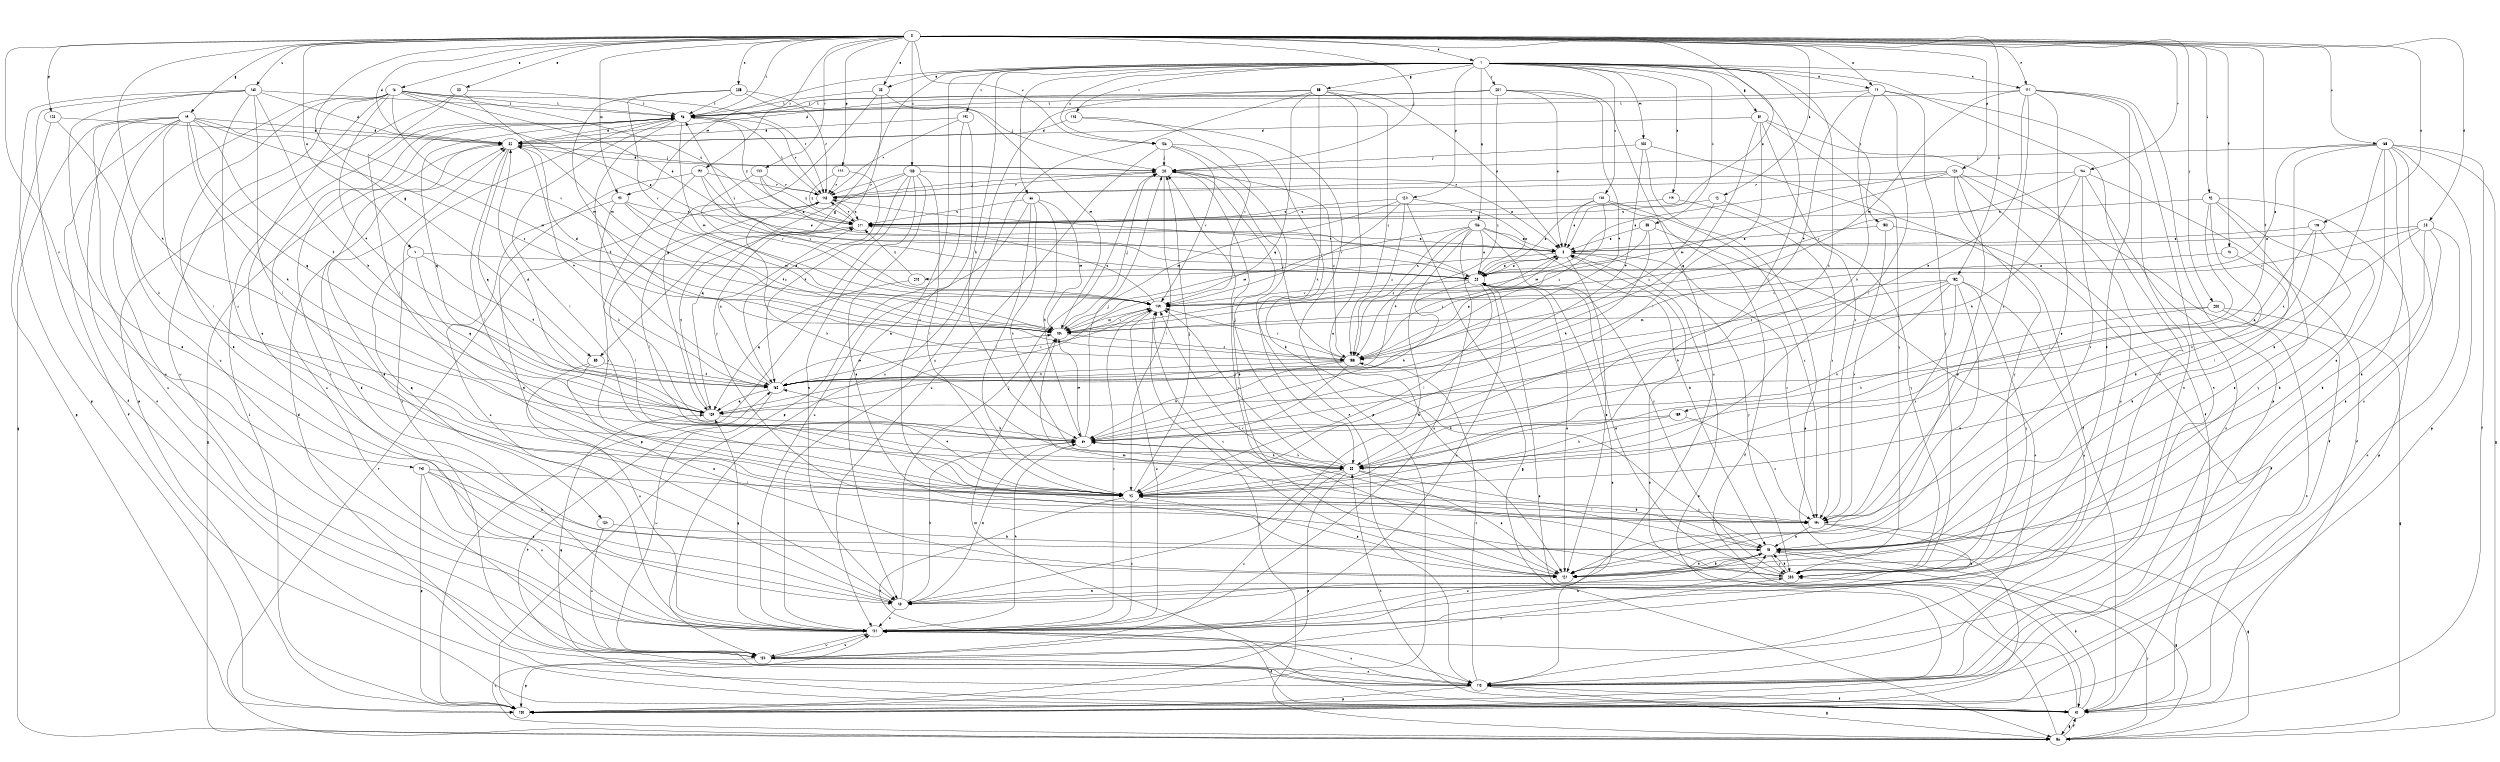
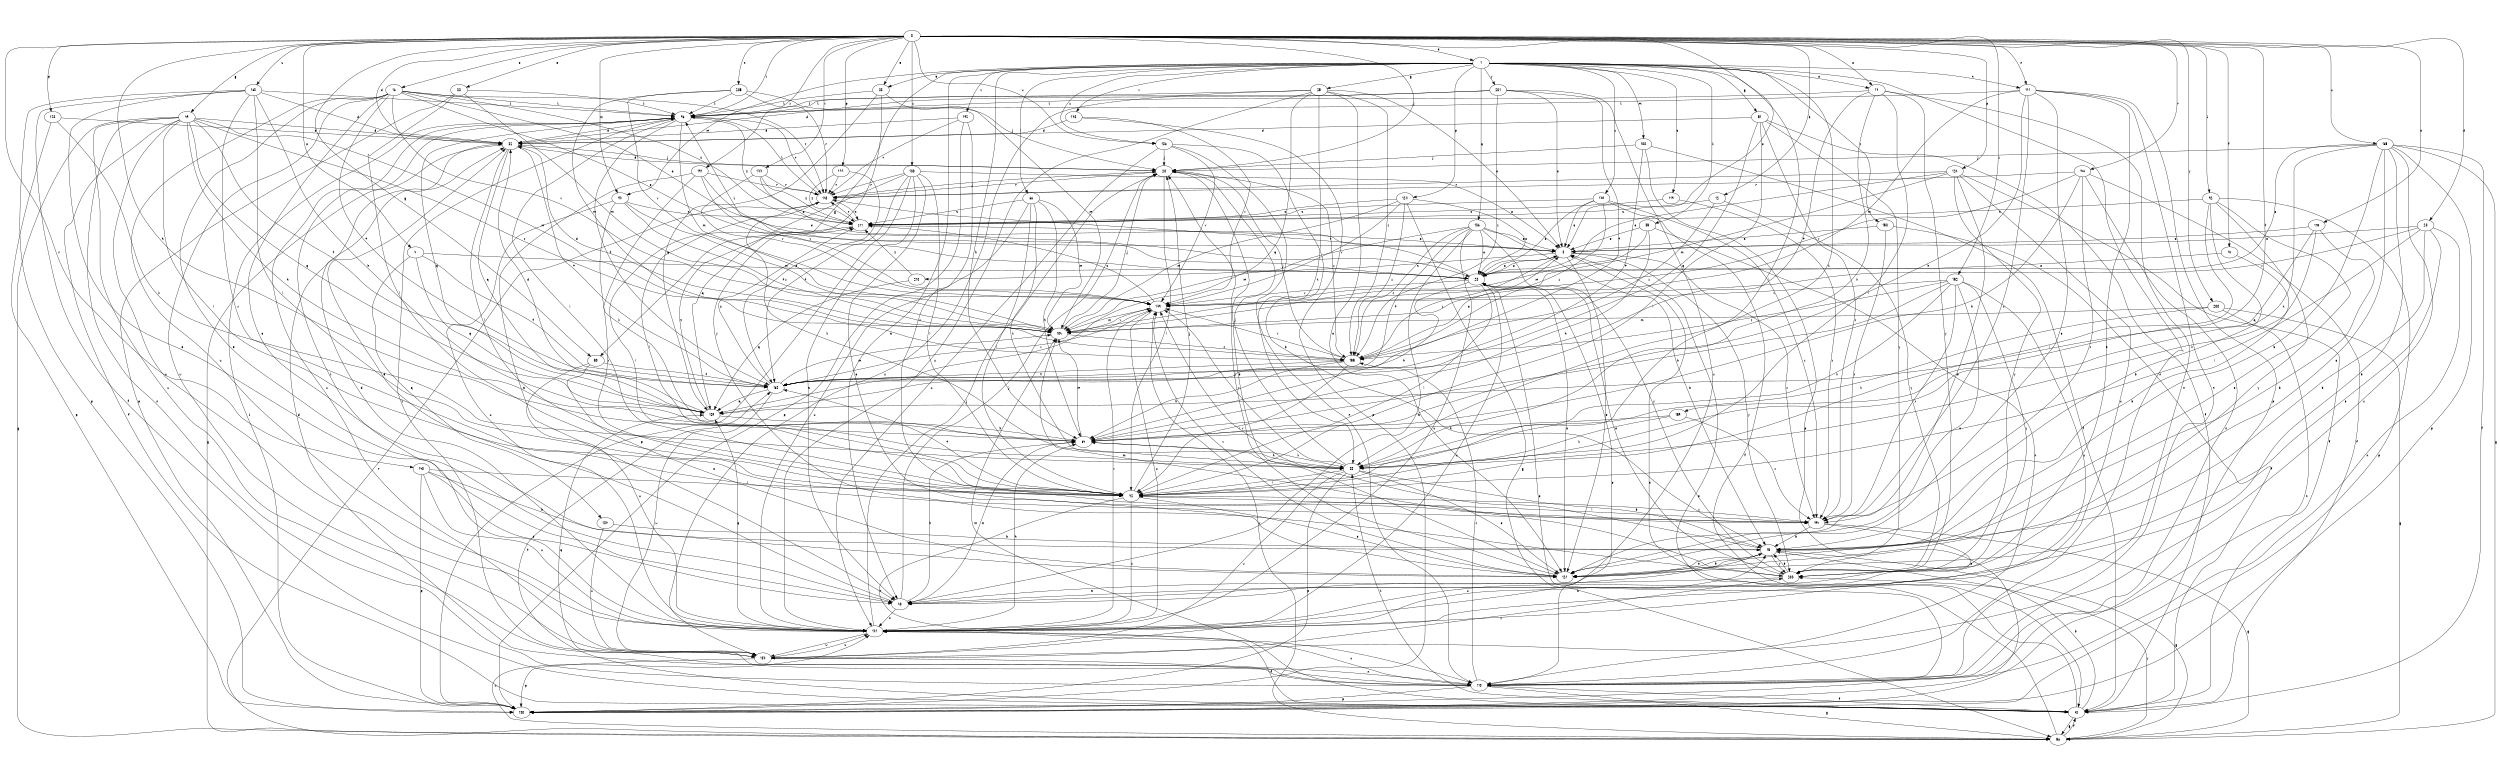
(1319, 90) -> (1319, 90)
(1115, 294) -> (973, 386)
